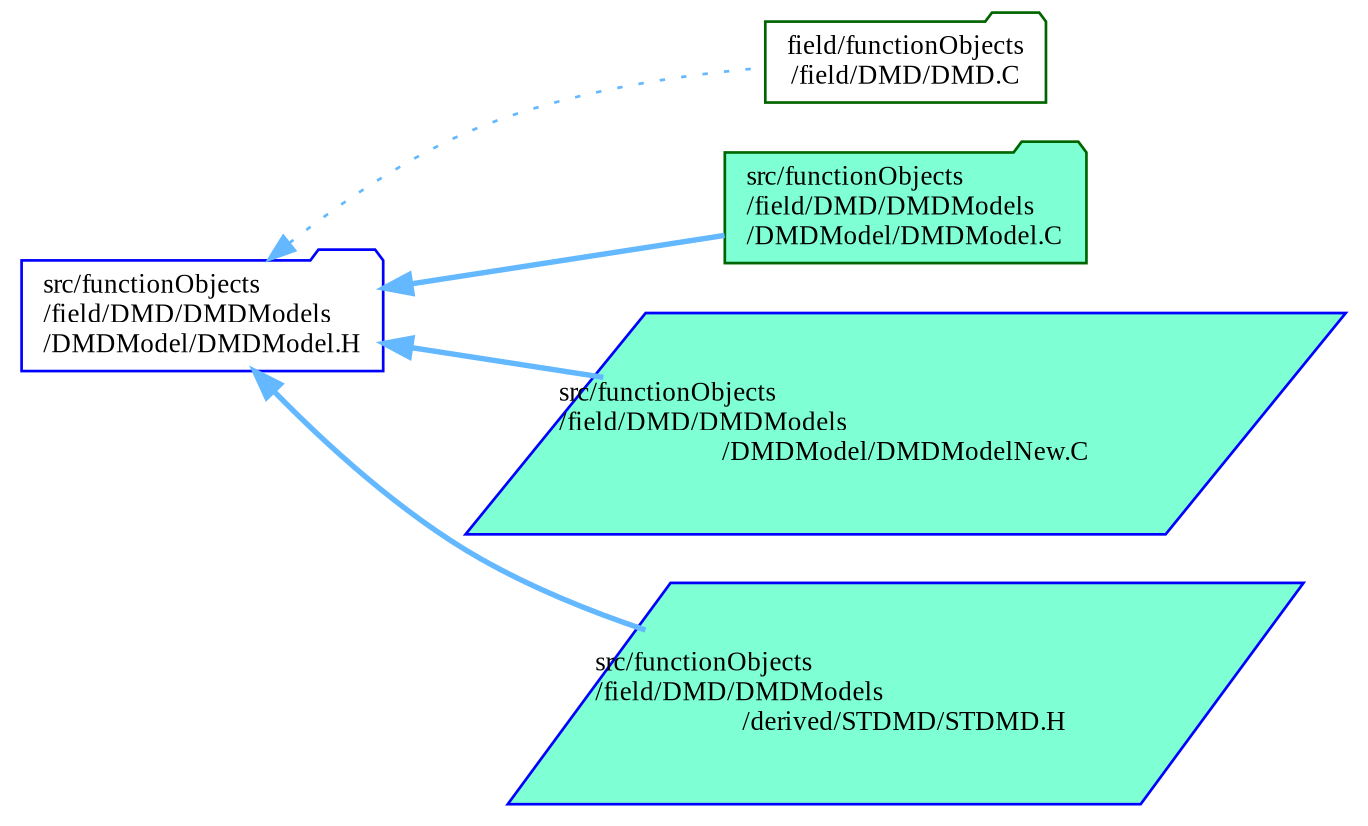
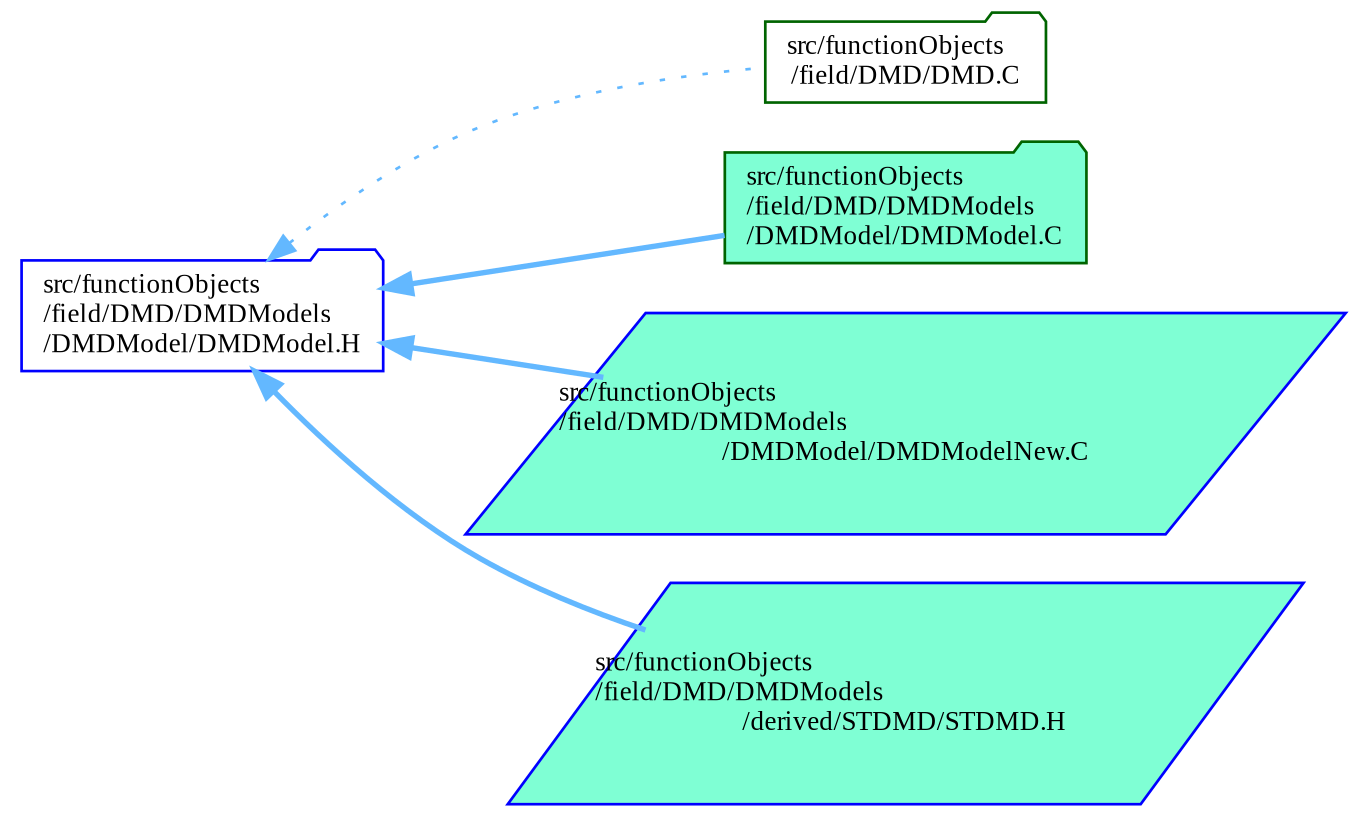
(906, 62) -> (906, 62)
